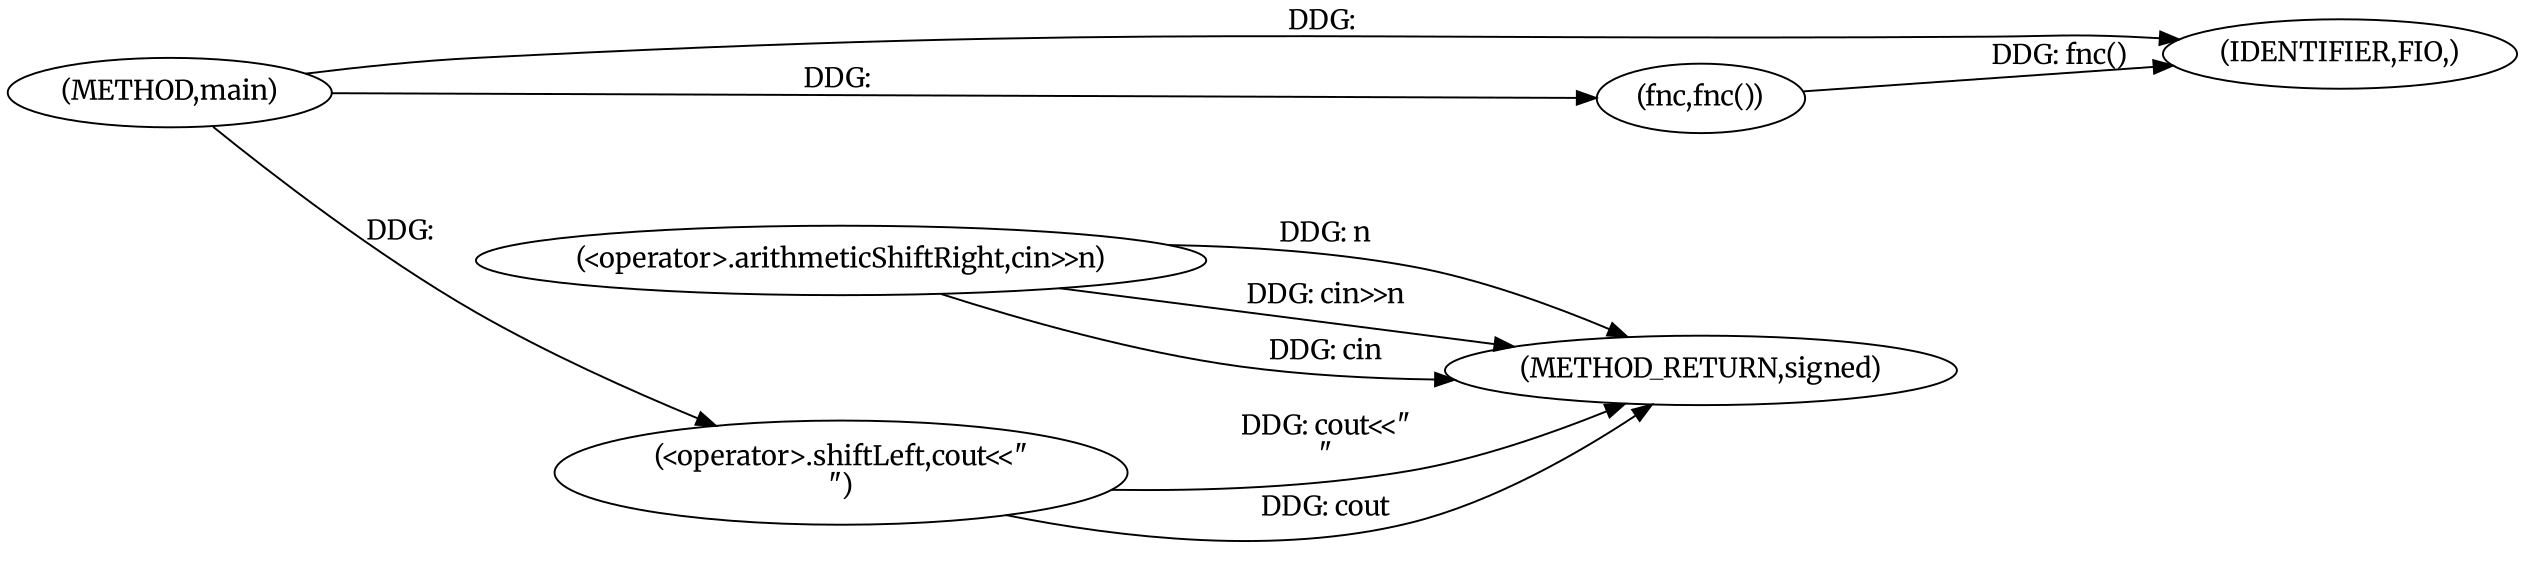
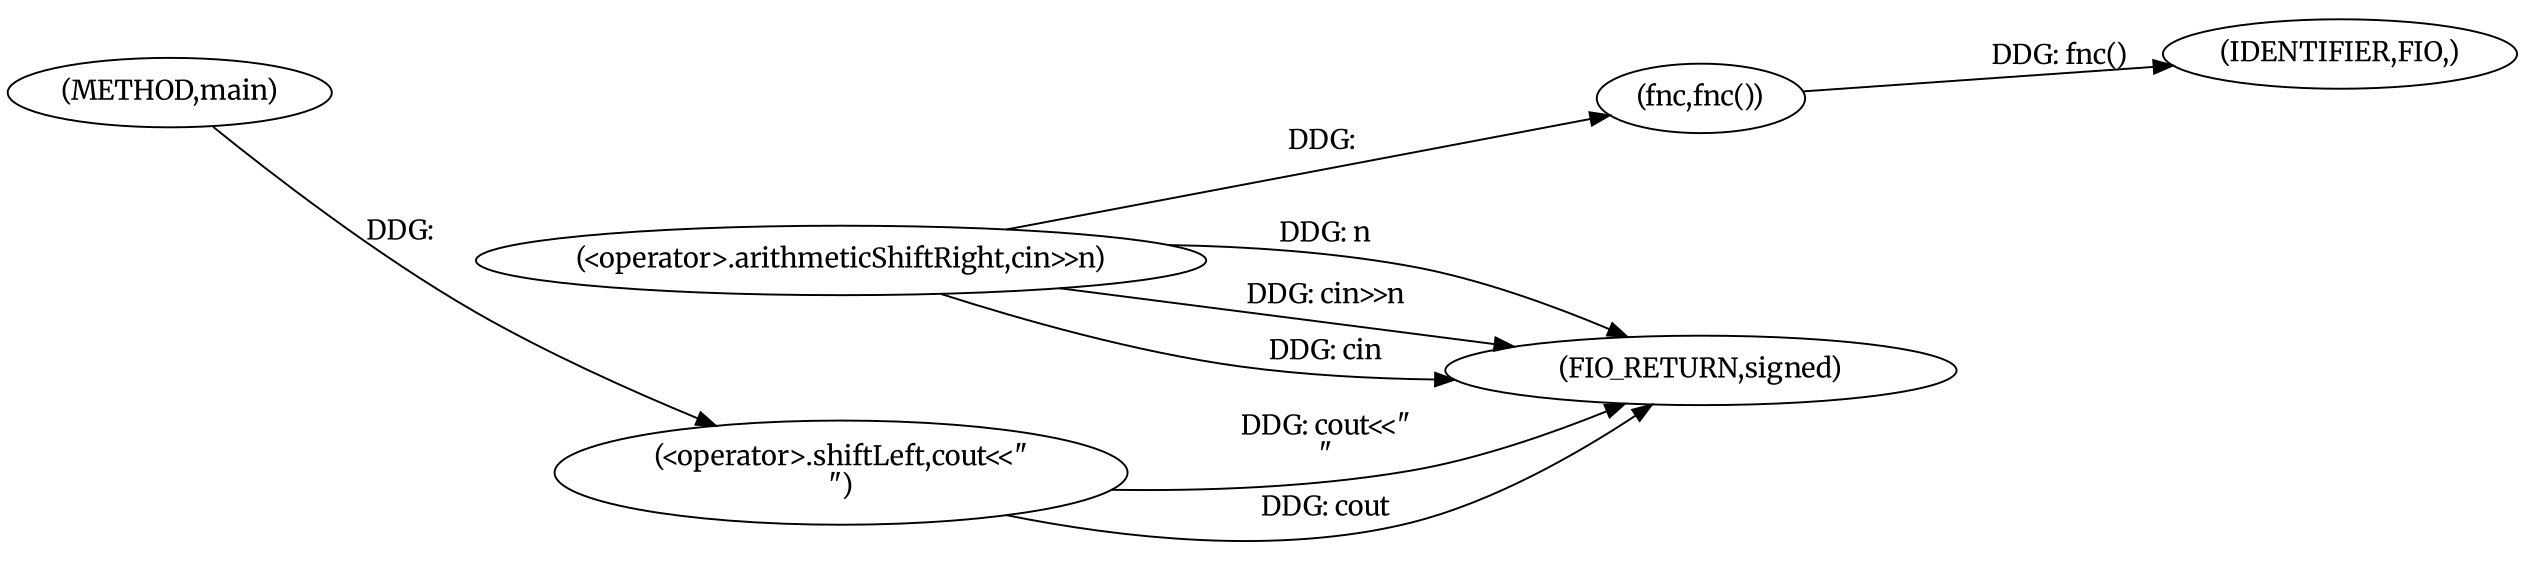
(1232, 36) -> none
(954, 96) -> (1299, 174)
(1701, 370) -> (1701, 370)
